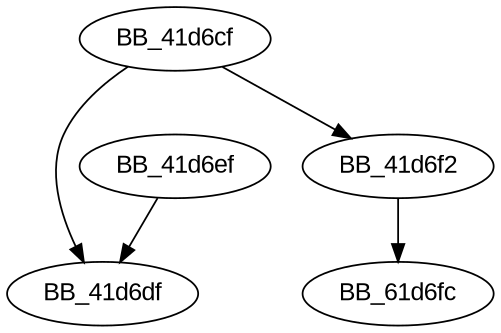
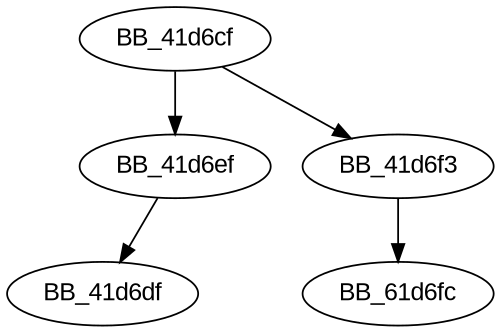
(60, 145) -> (175, 94)
(398, 166) -> (398, 166)
